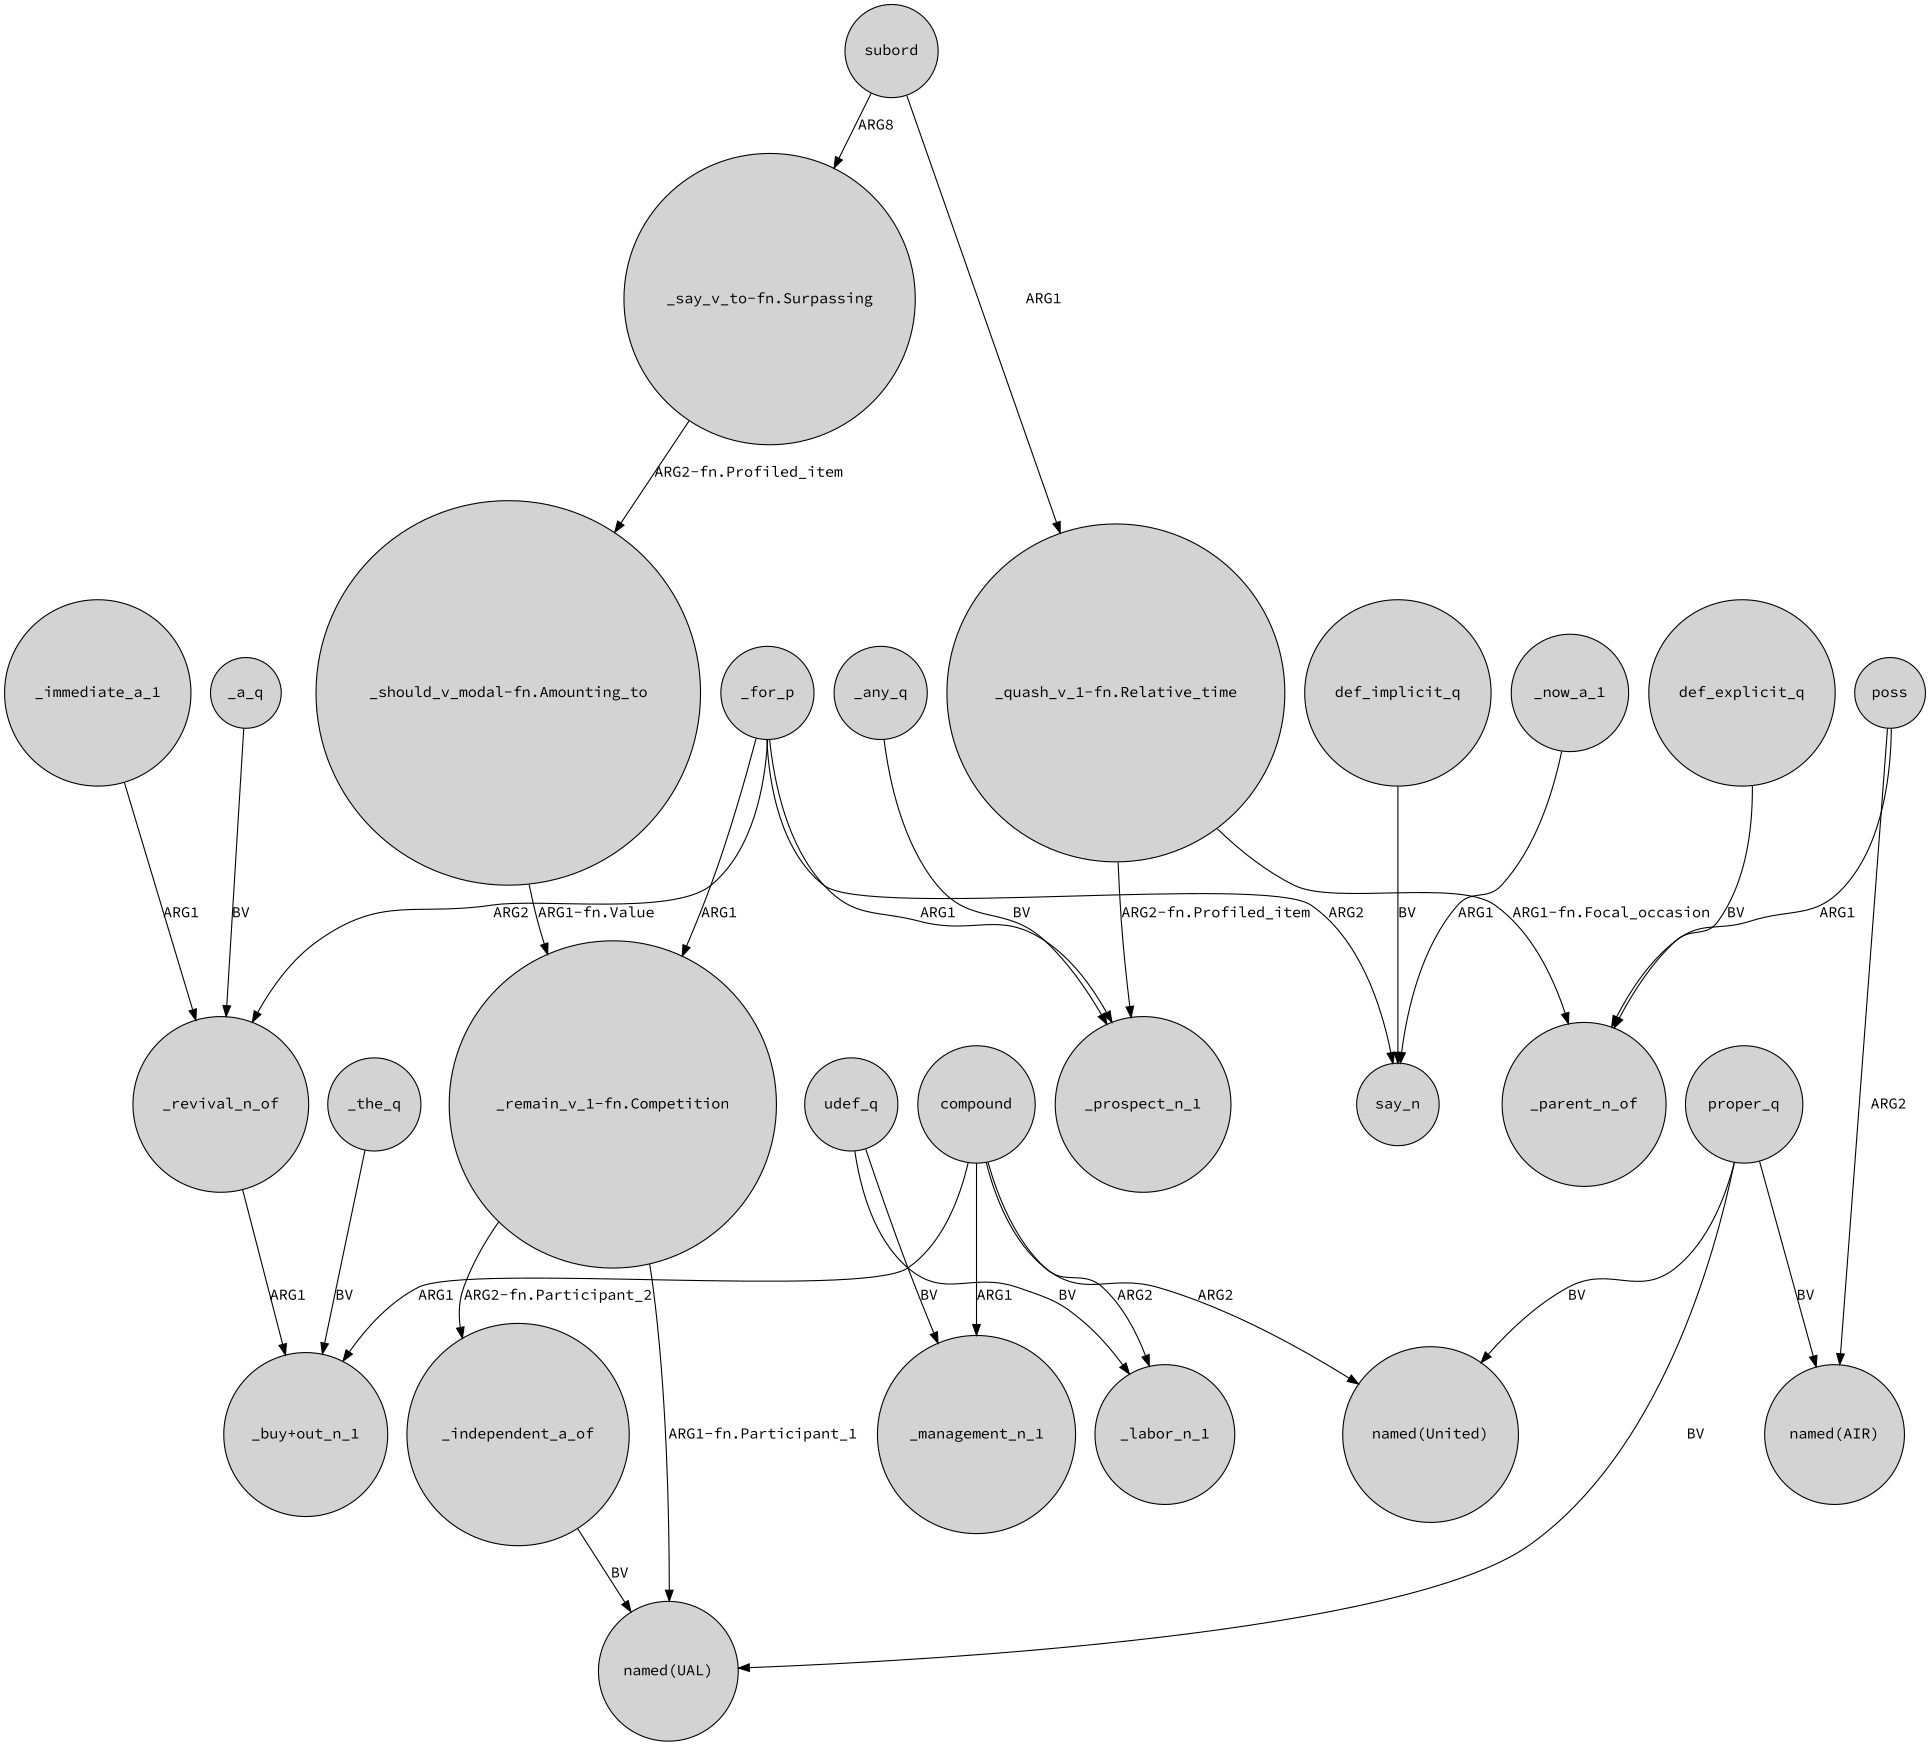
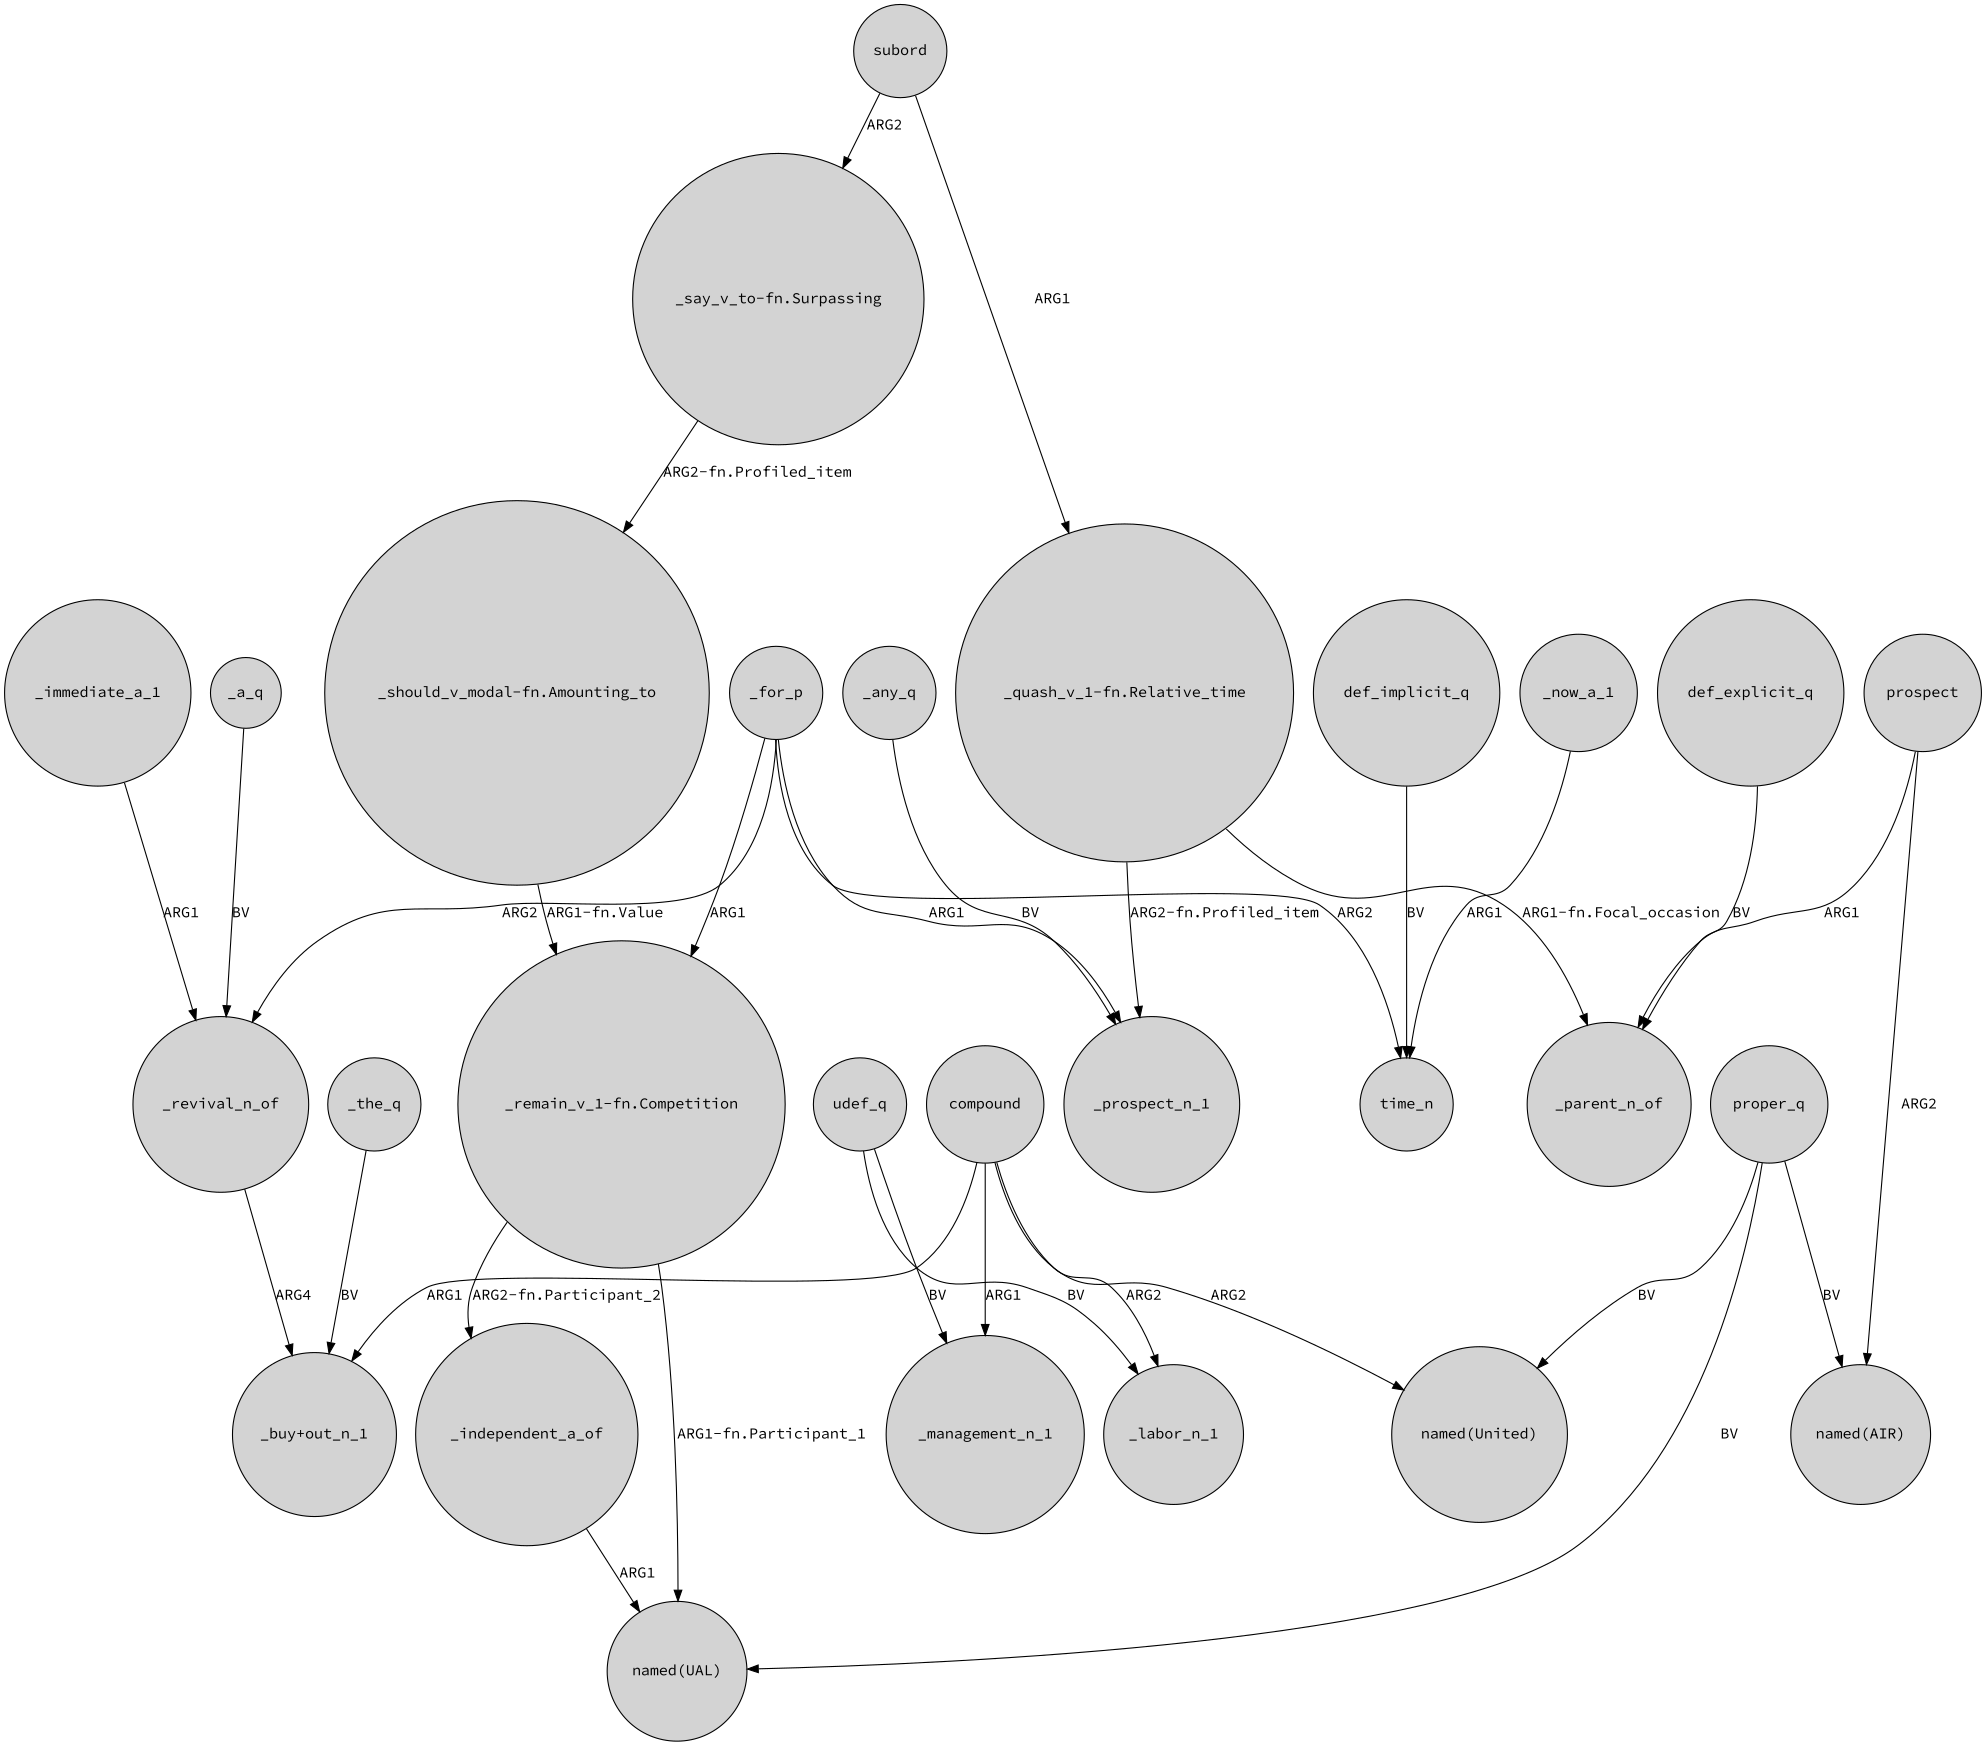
(876, 126) -> (885, 126)
(1890, 693) -> (1923, 693)
(1398, 1104) -> (1407, 1104)
(288, 1296) -> (294, 1296)
(620, 1573) -> (638, 1573)
